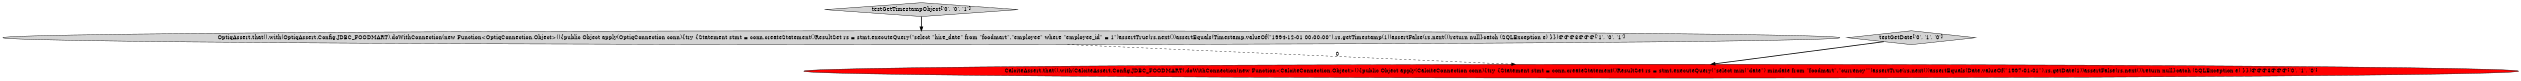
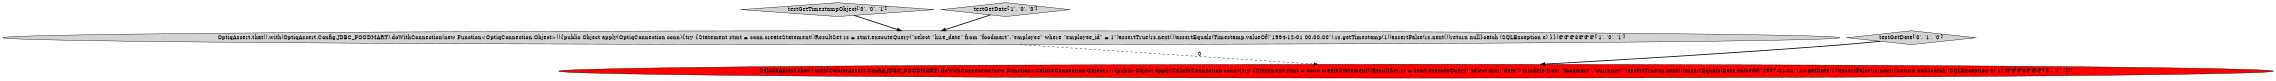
none -> (1006, 10)
